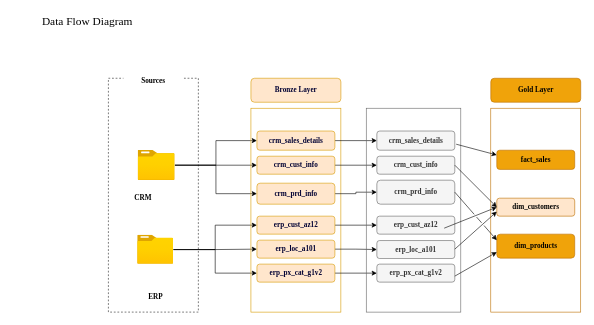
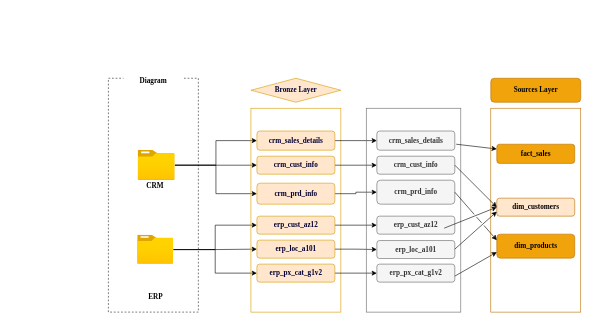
(87, 21) -> none
(153, 81) -> (153, 81)
(296, 90) -> (296, 90)
(536, 90) -> (536, 90)
(536, 160) -> (536, 154)
(143, 198) -> (155, 186)
